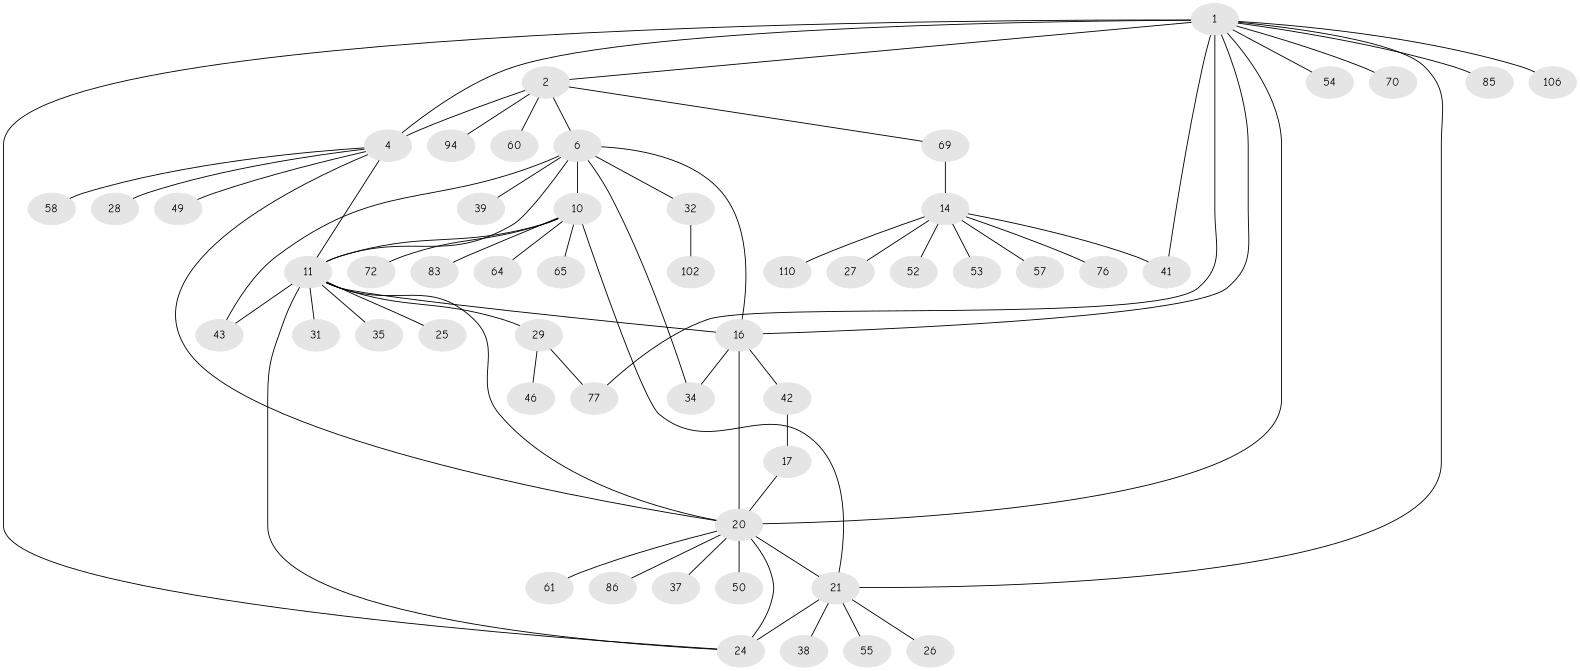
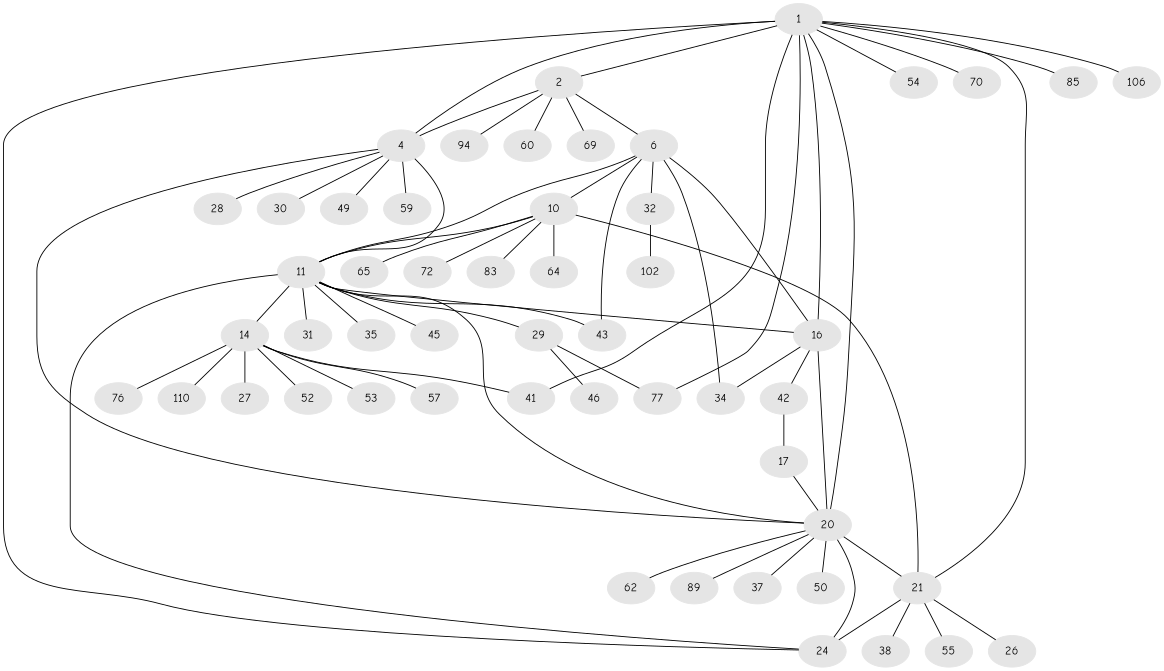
(945, 177) -> (273, 304)
(52, 209) -> (407, 209)
none -> (281, 209)
(481, 209) -> none
(442, 335) -> (434, 335)
(549, 588) -> (631, 588)
(613, 588) -> (694, 588)
